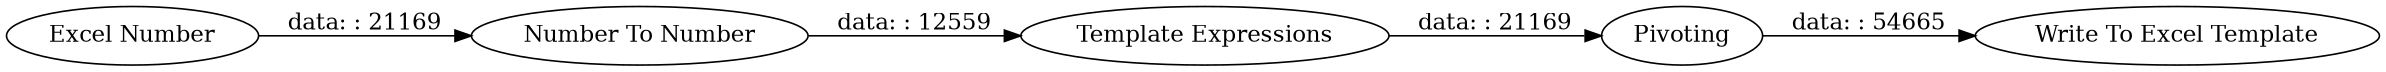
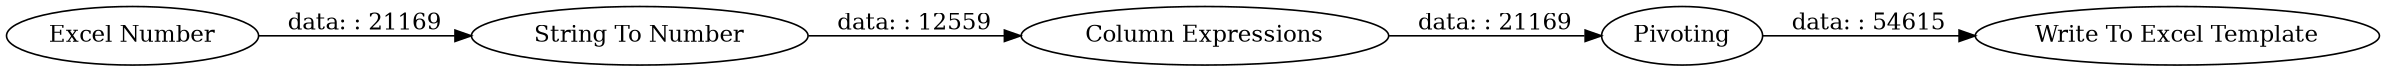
(1869, 24) -> (1869, 24)
(640, 36) -> (640, 36)
(1205, 36) -> (1205, 36)
